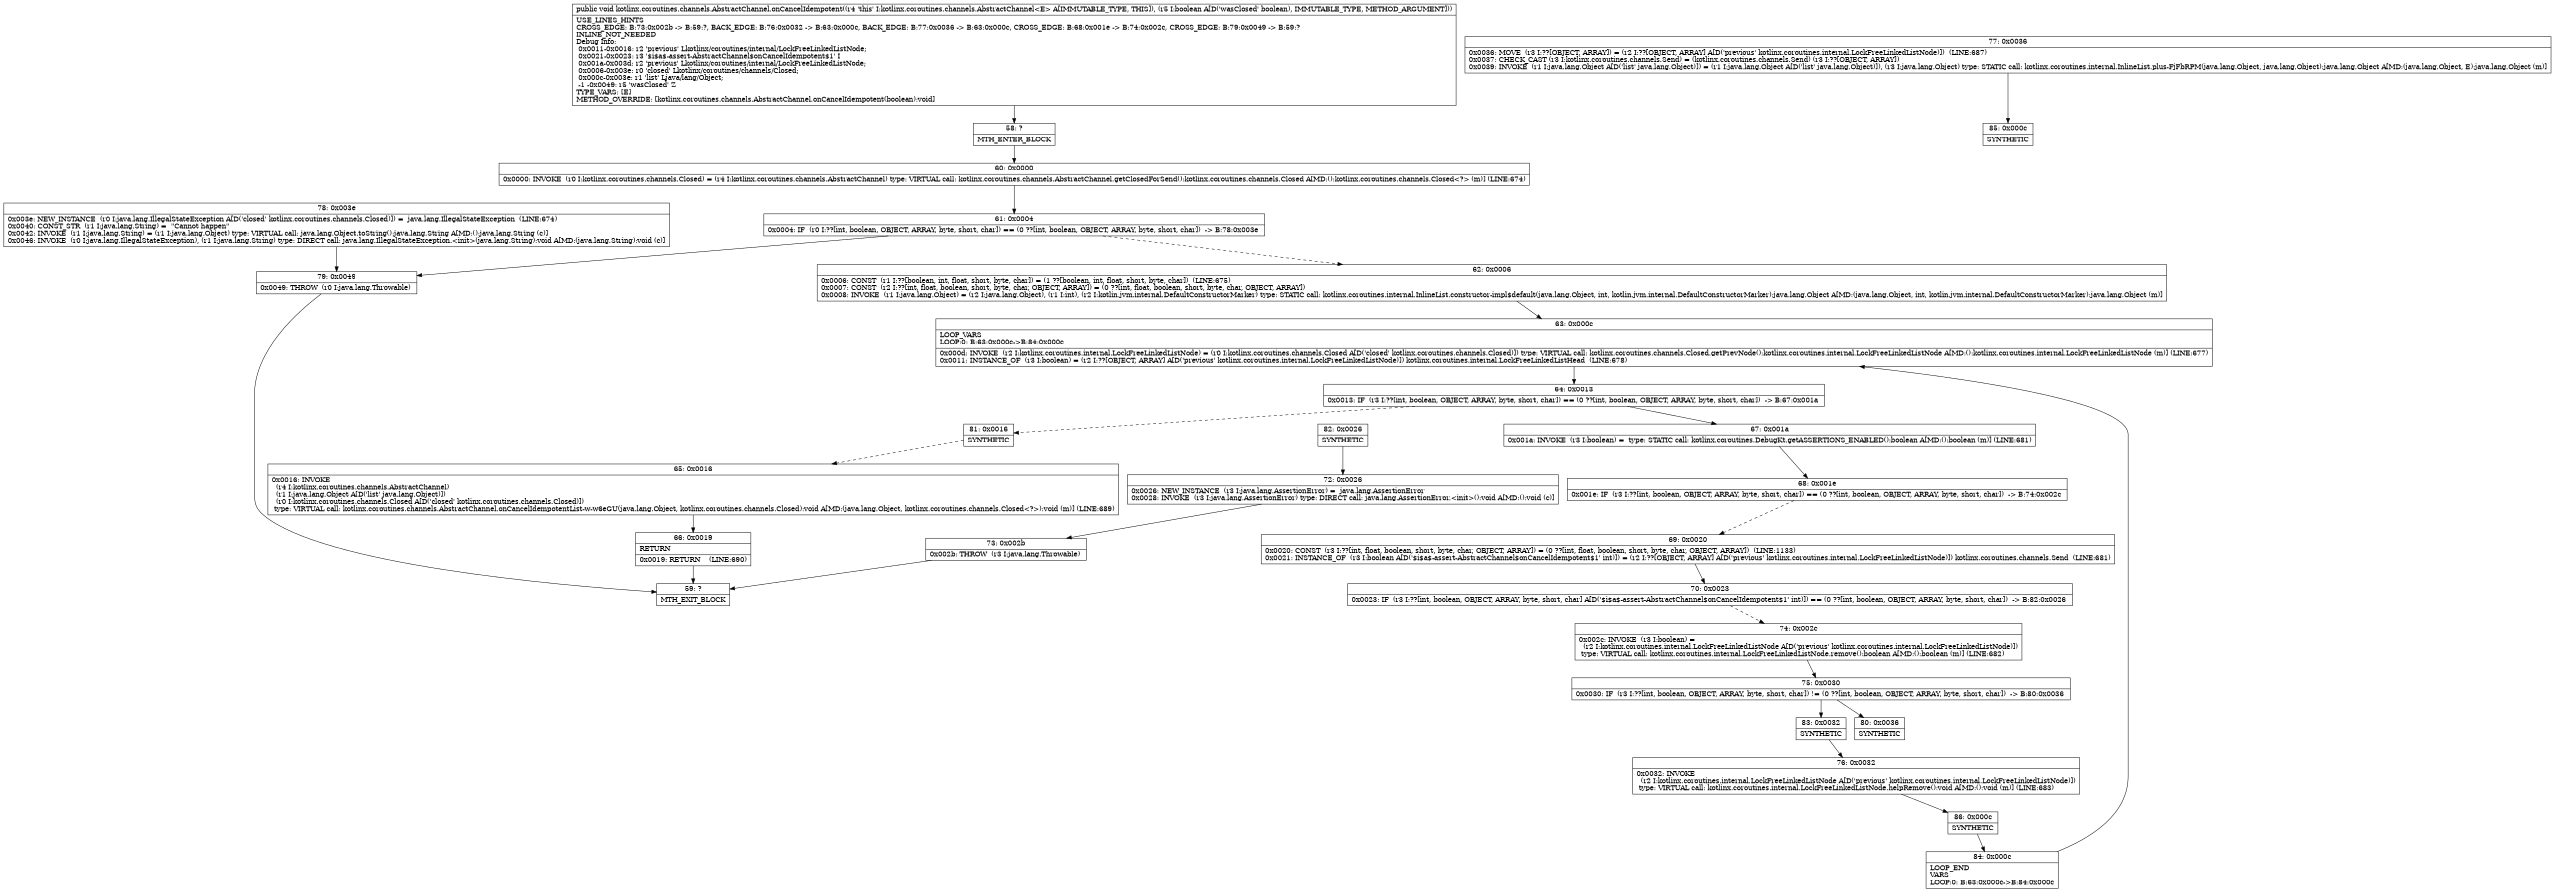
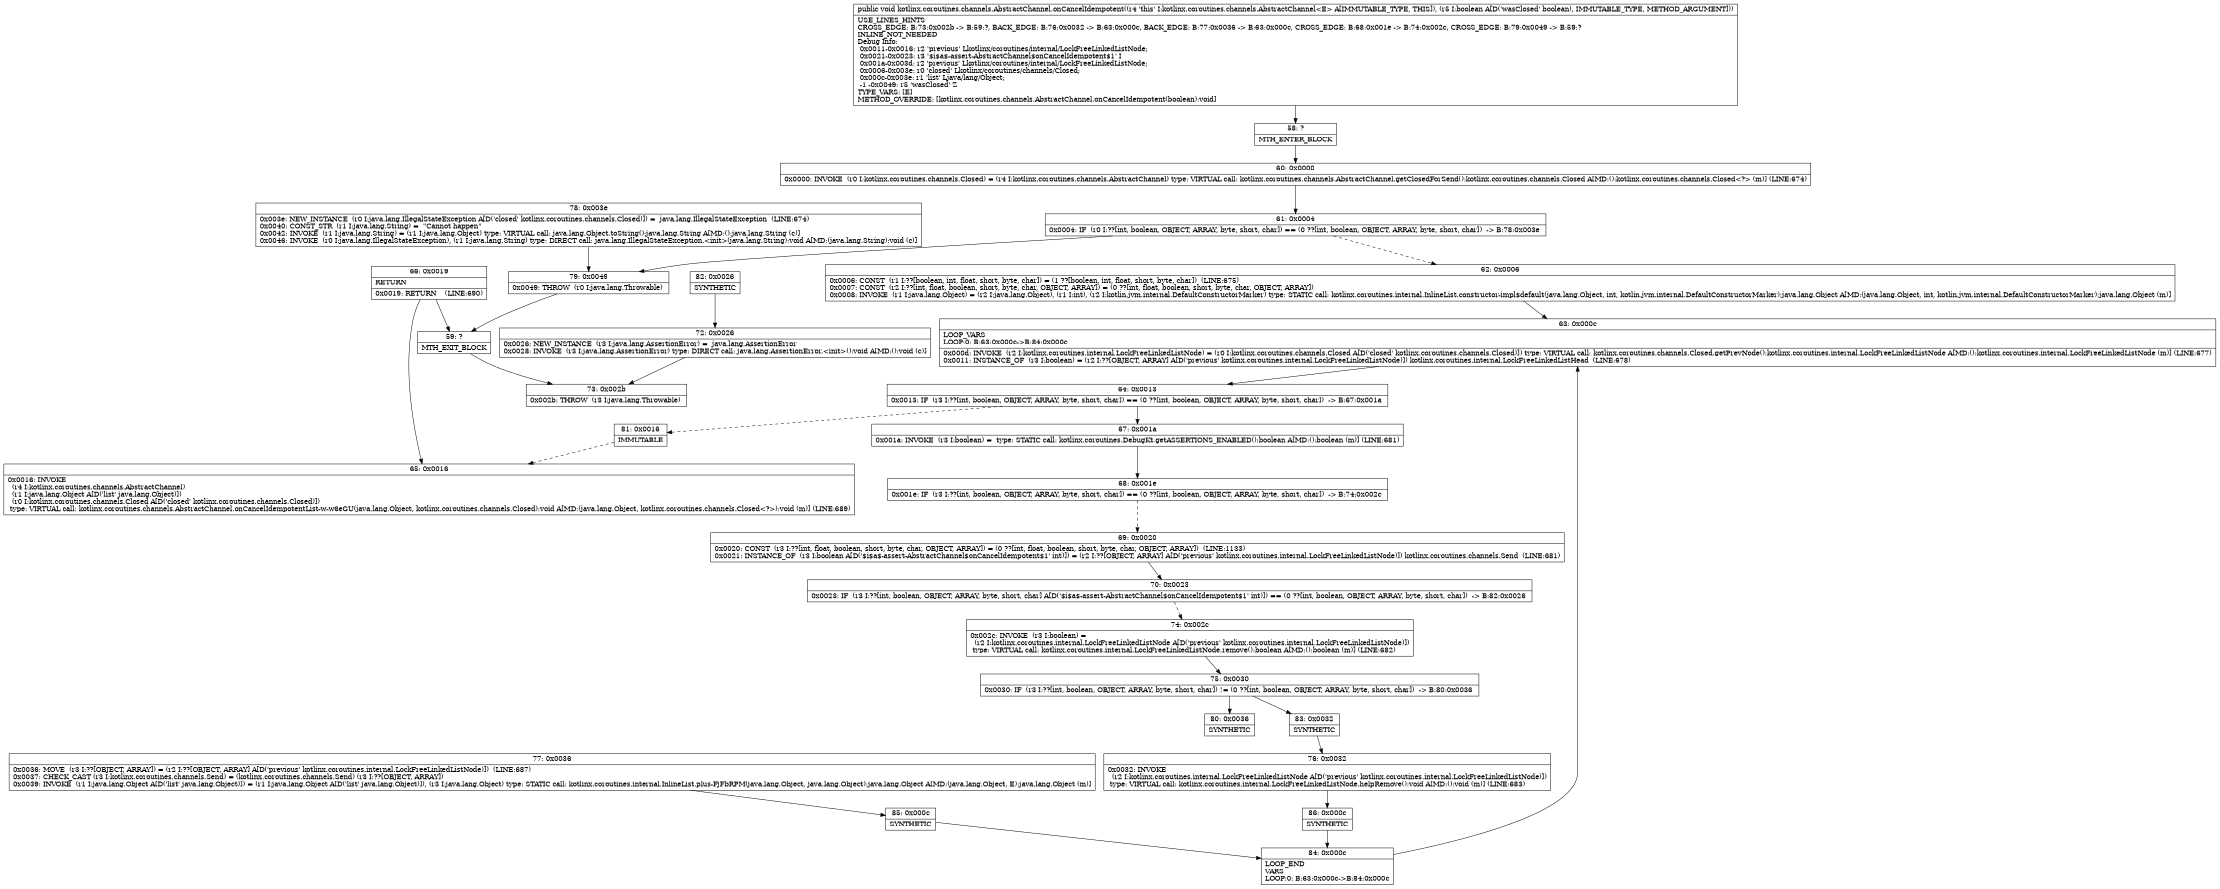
(989, 440) -> (641, 440)
(693, 521) -> (409, 379)
(833, 574) -> (508, 371)
none -> (1096, 840)
